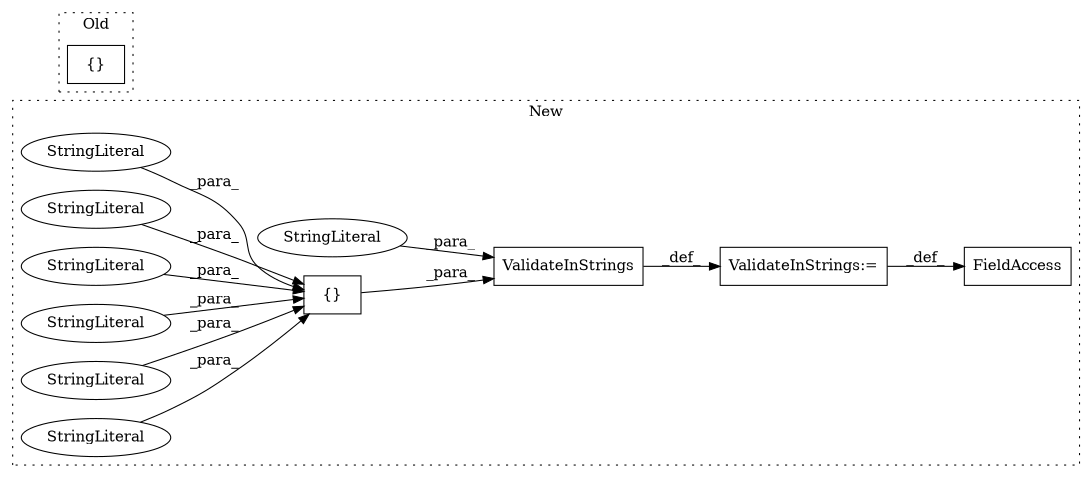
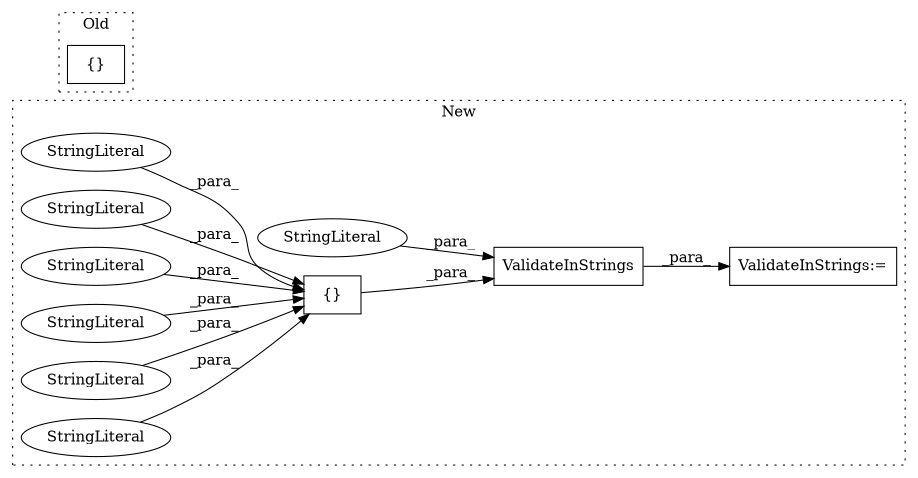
(682, 258) -> (686, 258)
(1018, 266) -> none
